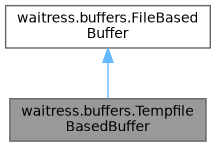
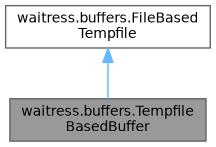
(108, 27) -> (108, 27)
